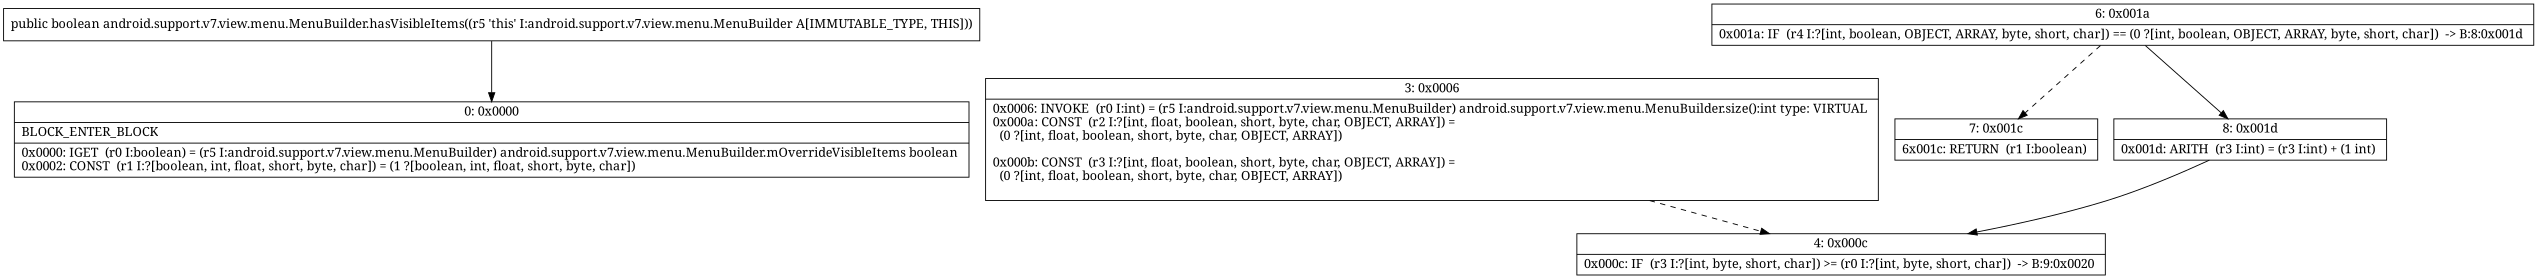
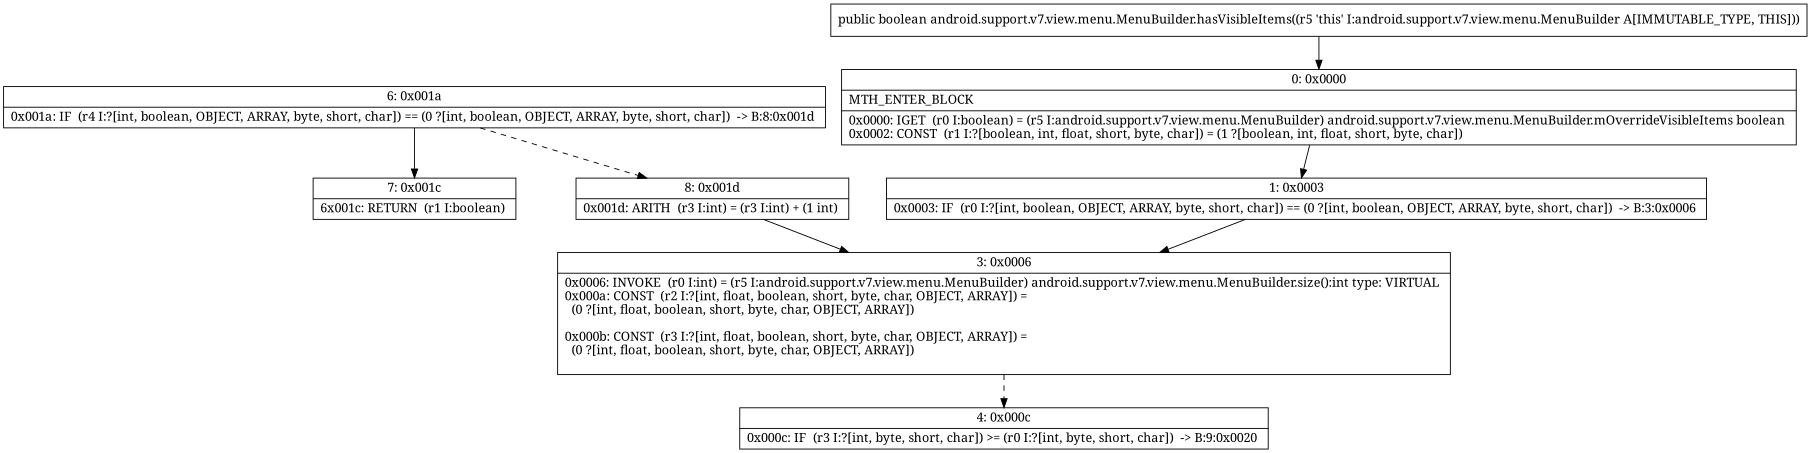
(2063, 79) -> (415, 148)
(2183, 79) -> (559, 152)
(90, 132) -> (911, 100)
none -> (1296, 199)
(2096, 204) -> (802, 234)
